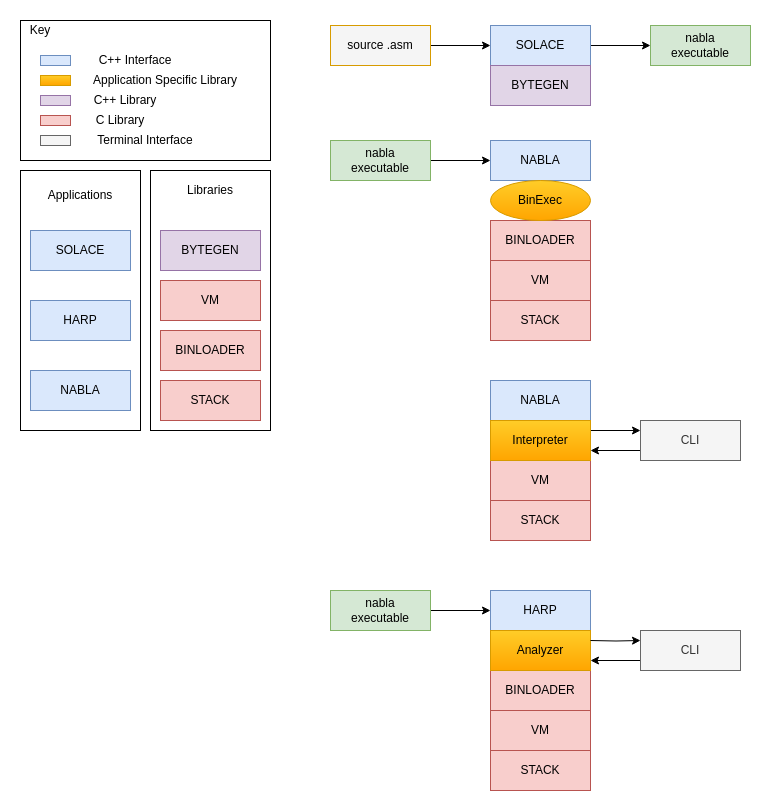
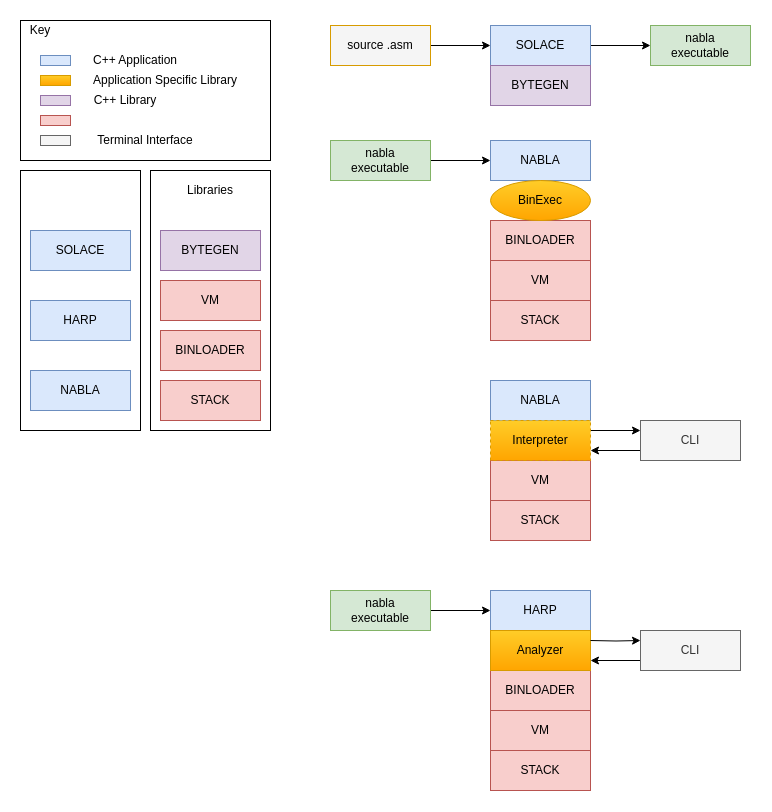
(136, 61) -> (136, 61)
(121, 121) -> none
(81, 196) -> none
(541, 441) -> (541, 441)
